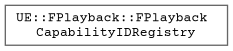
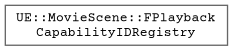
(116, 25) -> (116, 25)
